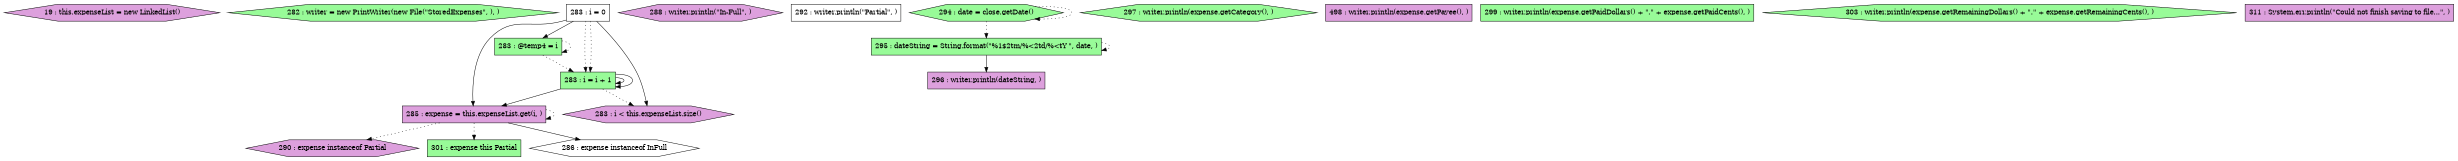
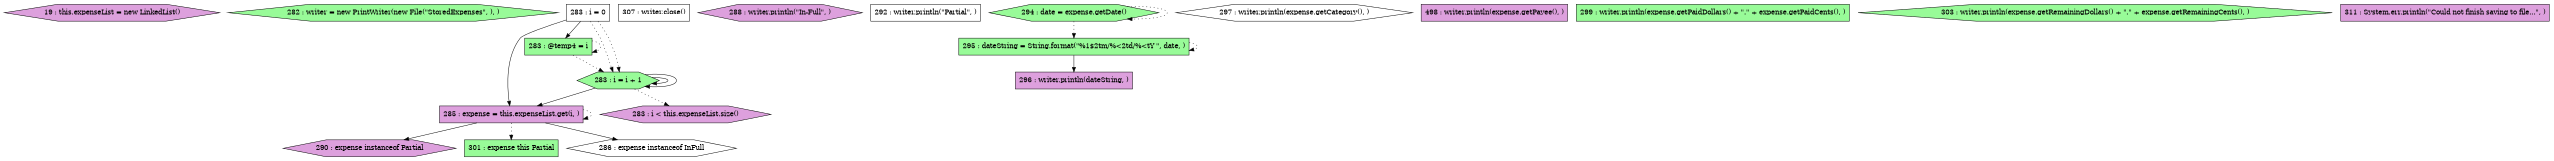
none -> (654, 13)
(986, 13) -> (1074, 13)
(1199, 13) -> (1294, 13)
(628, 58) -> none
(588, 81) -> (618, 81)
(406, 131) -> (443, 131)
